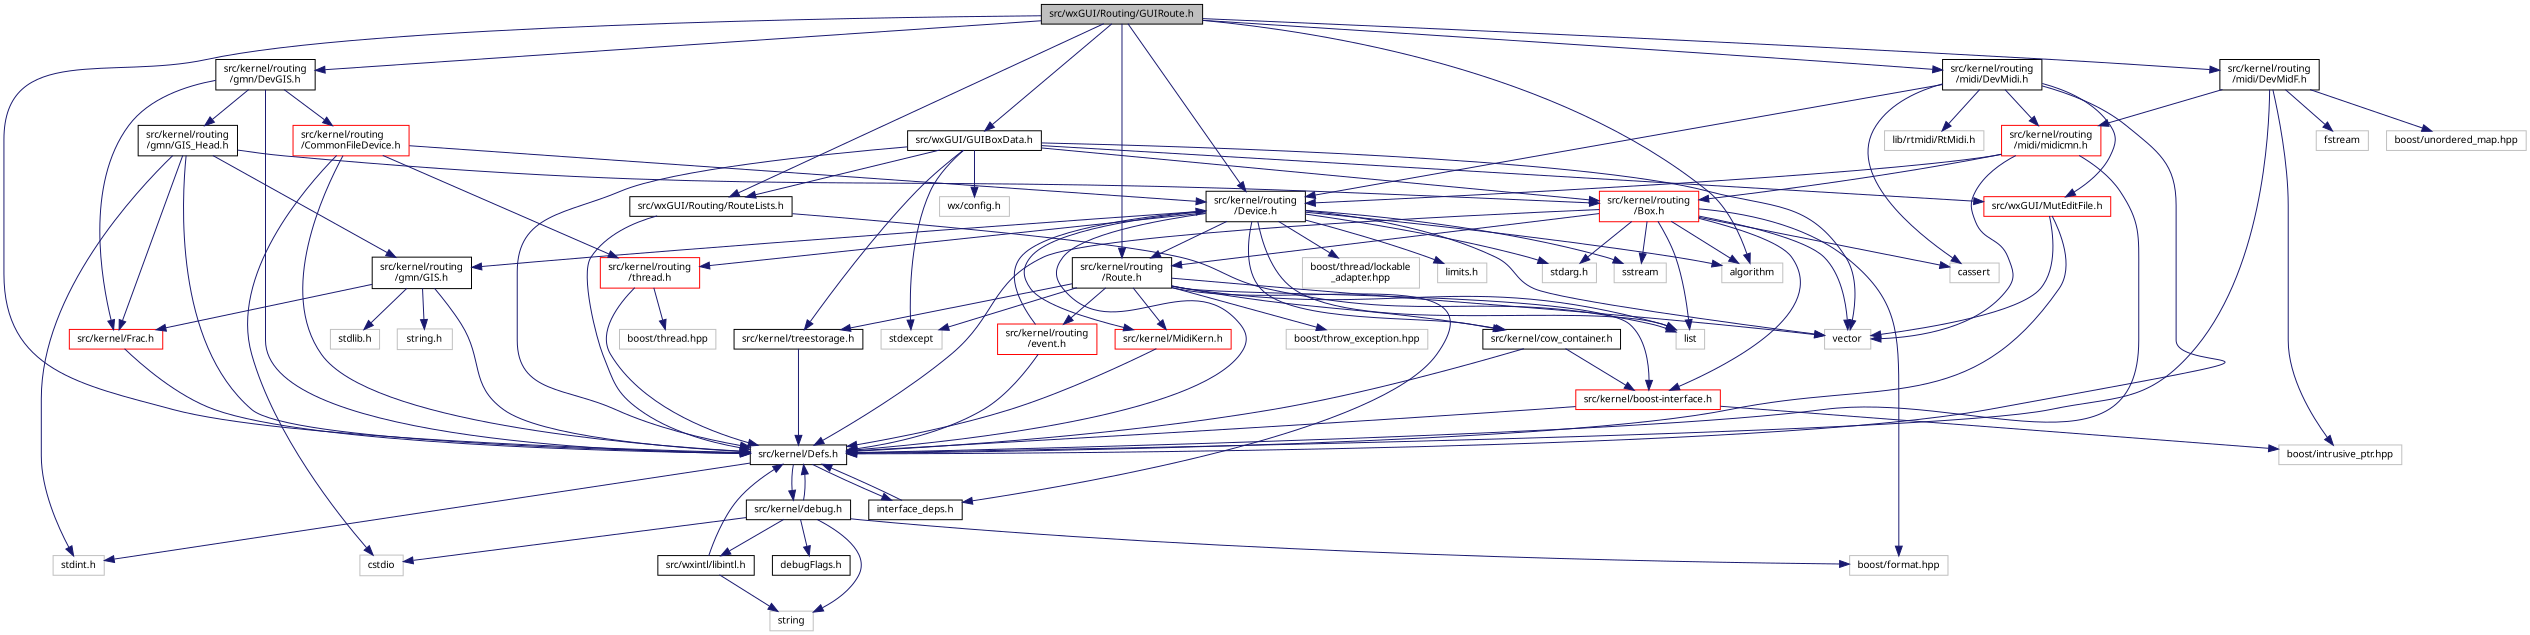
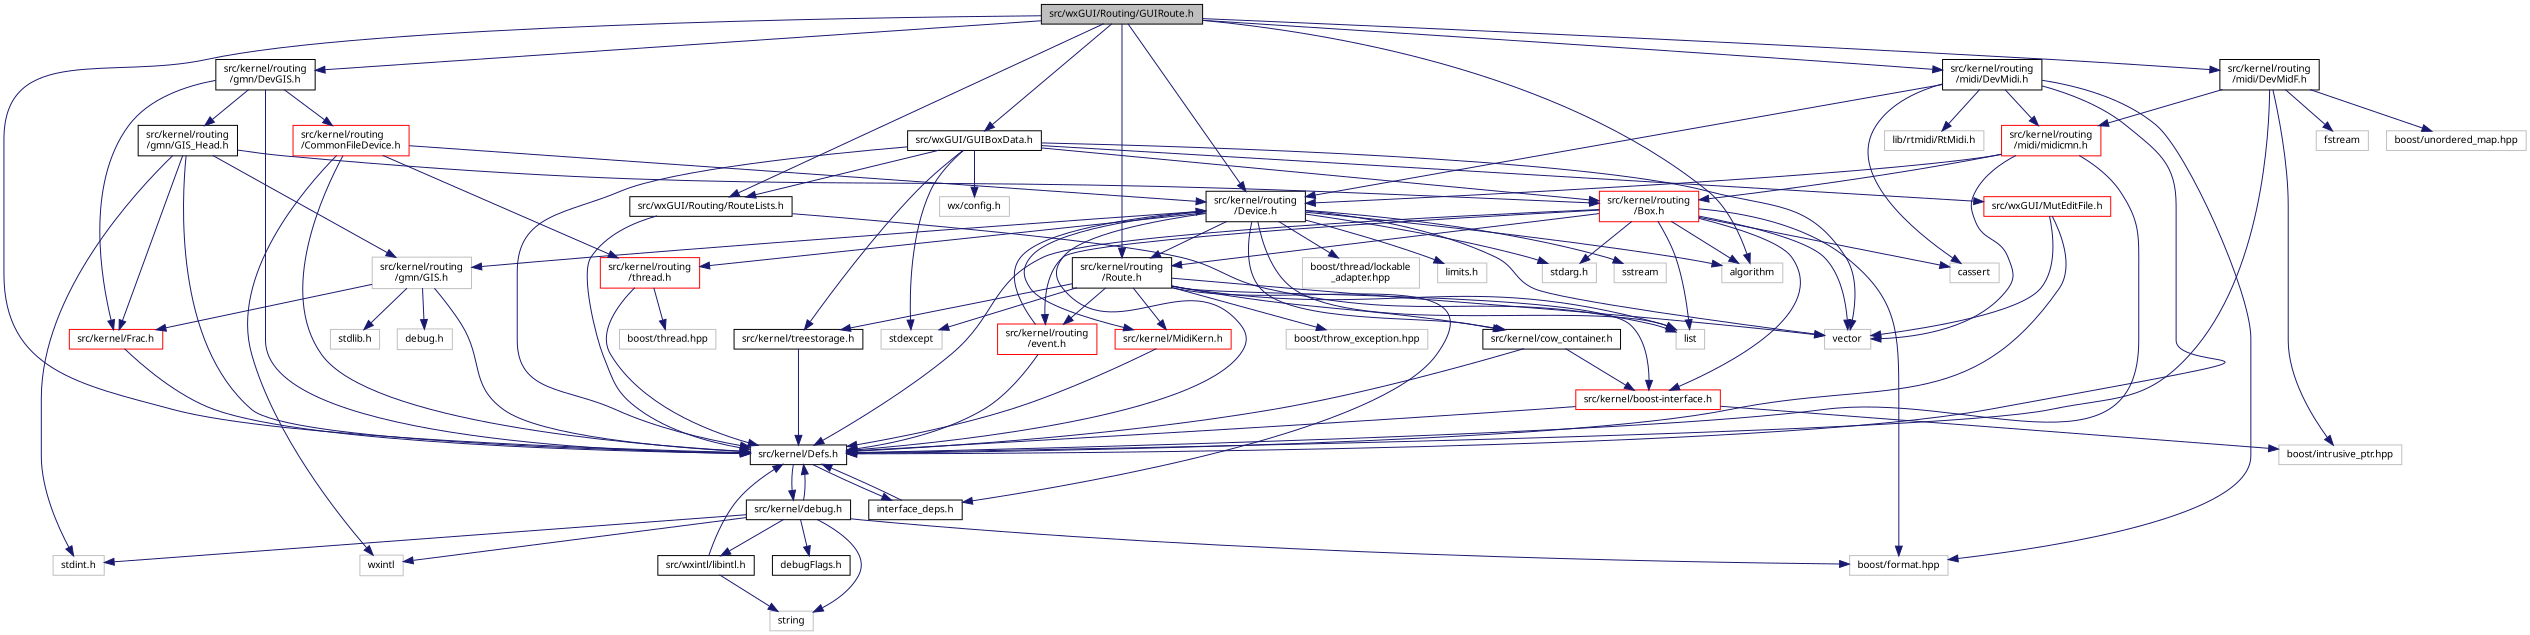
(2113, 130) -> (2251, 378)
(1645, 237) -> (1299, 229)
(422, 273) -> (422, 273)
(425, 339) -> (425, 339)
(432, 511) -> (430, 538)
(382, 565) -> (382, 565)
